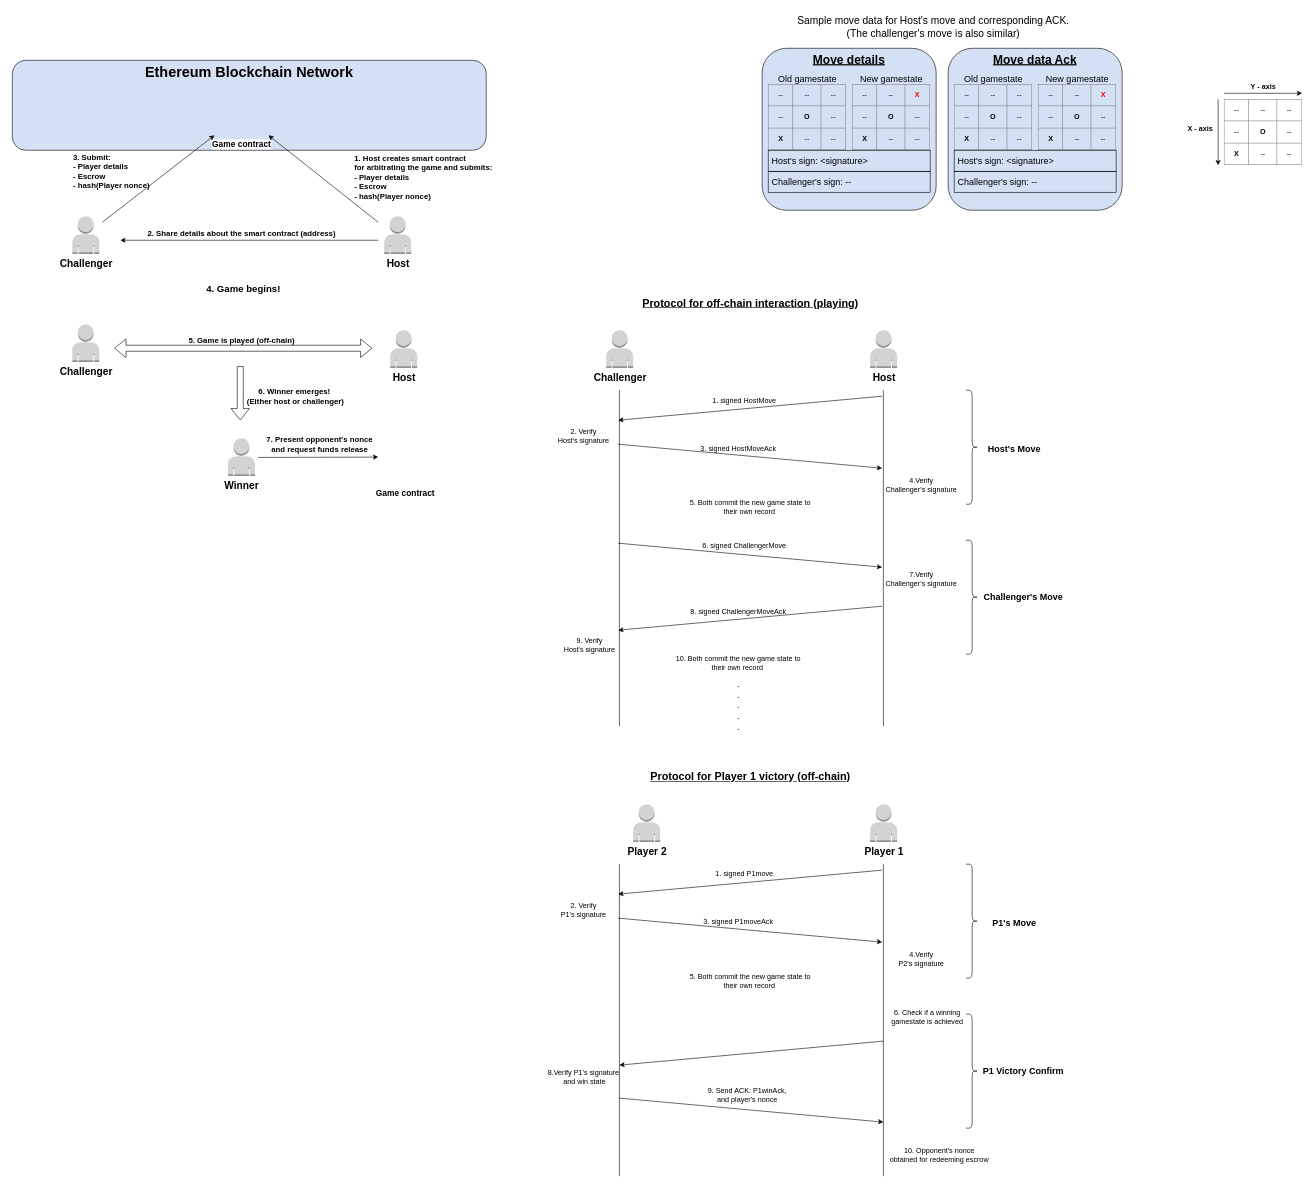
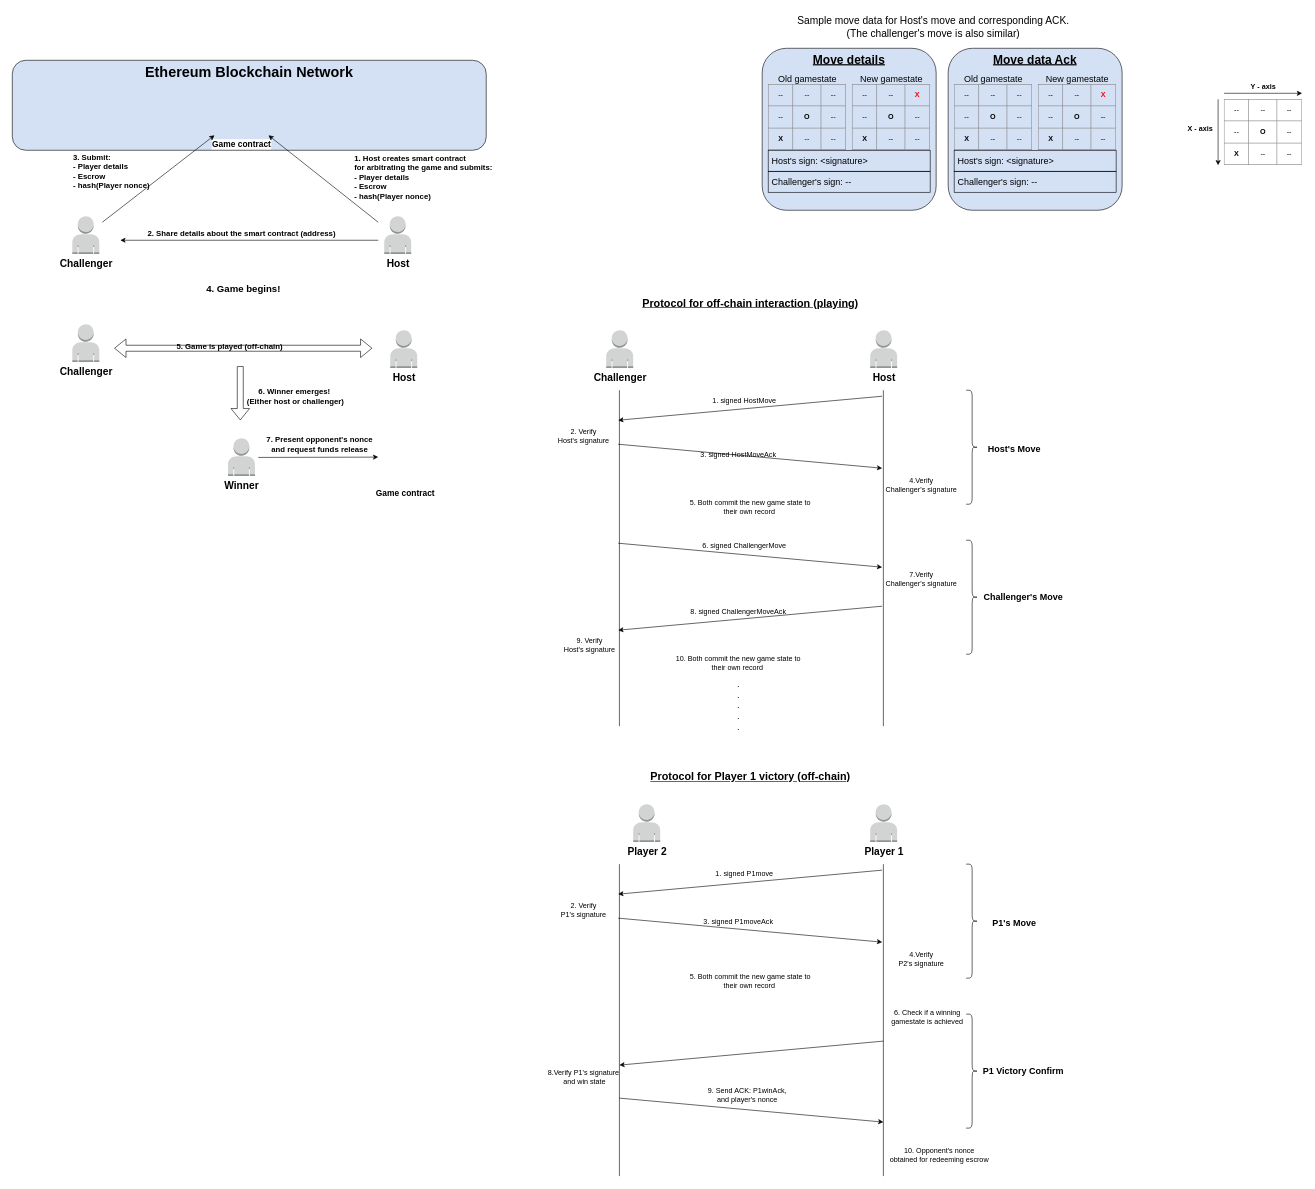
(242, 340) -> (230, 346)
(738, 448) -> (738, 454)
